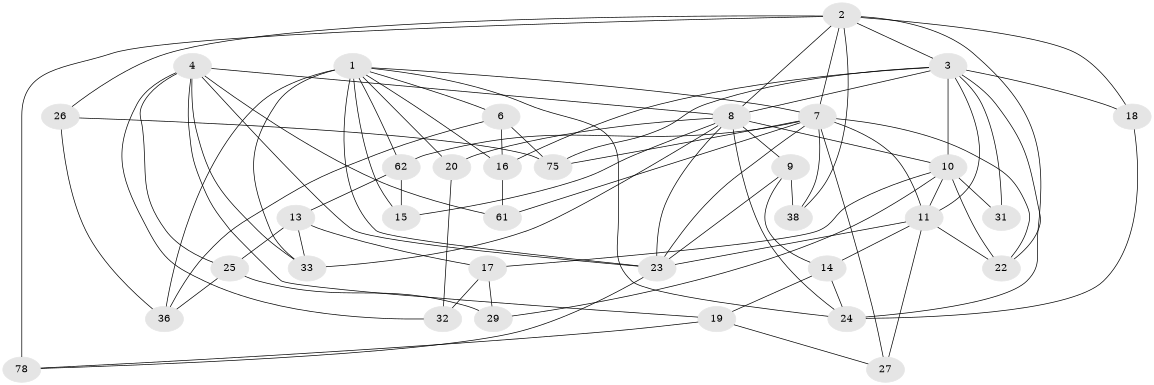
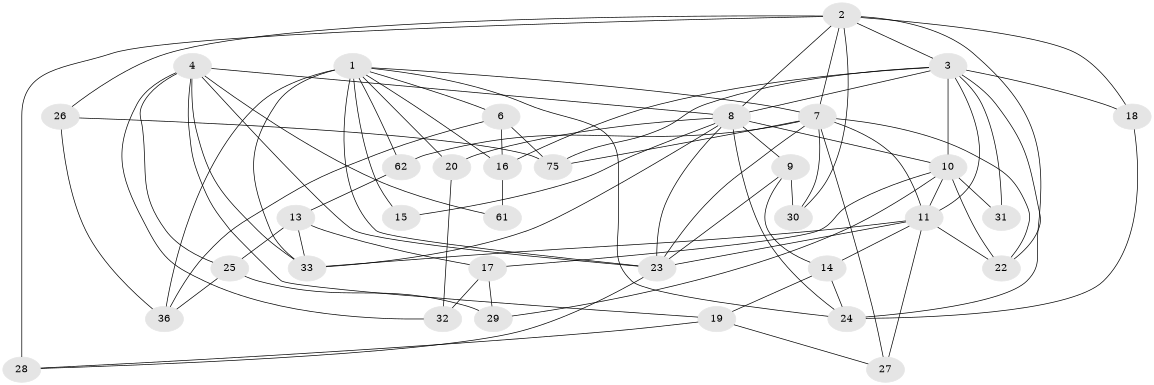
(660, 167) -> none
(401, 195) -> none
(793, 218) -> (793, 218)
none -> (631, 245)
(22, 370) -> (22, 370)
